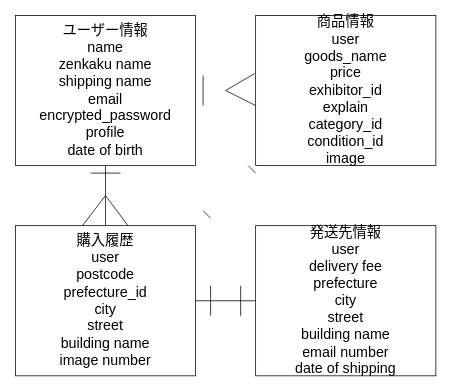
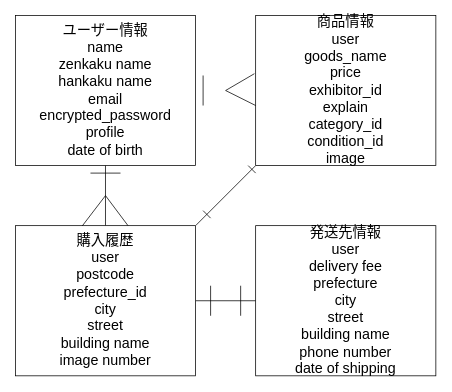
(105, 90) -> (105, 90)
none -> (225, 195)
(345, 300) -> (345, 300)
